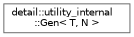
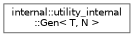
(67, 18) -> (67, 18)
